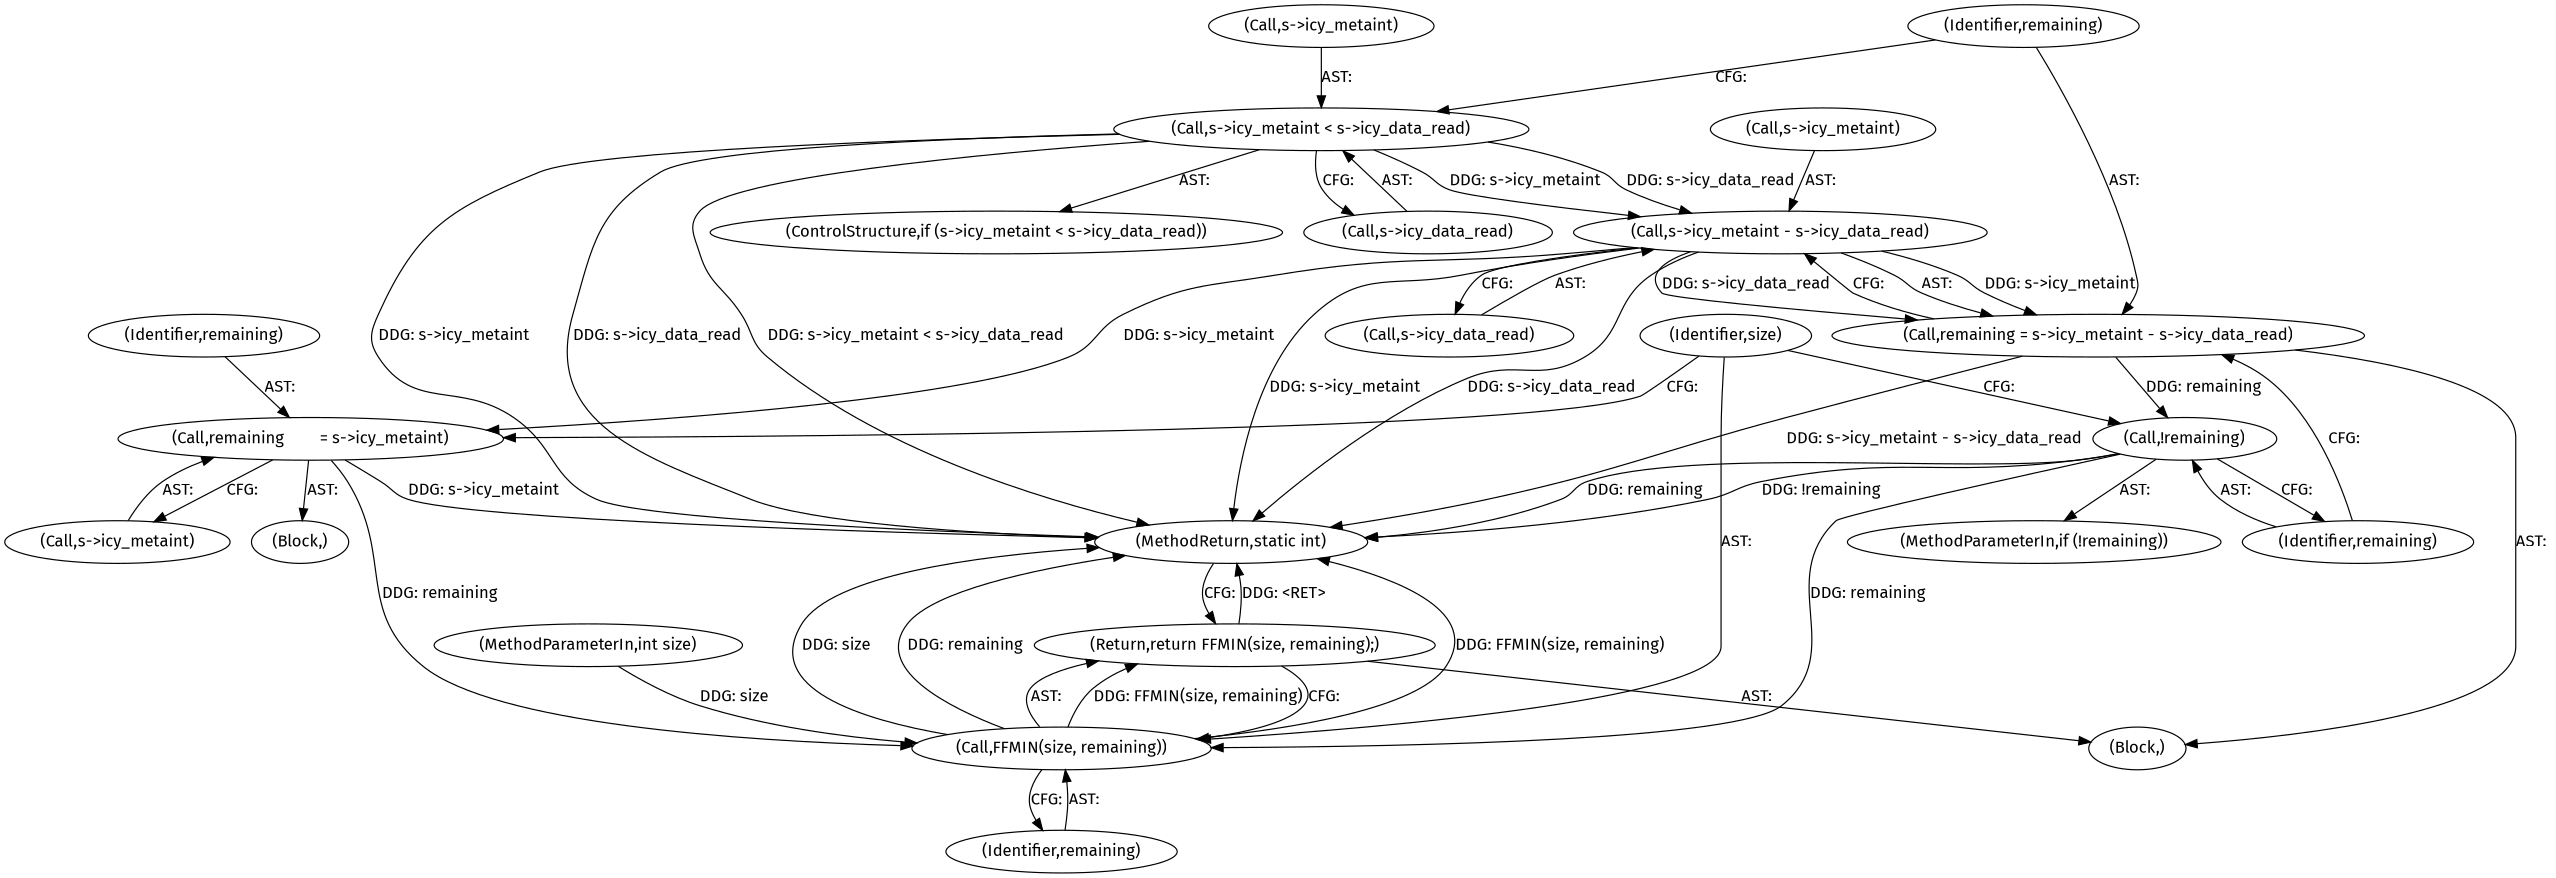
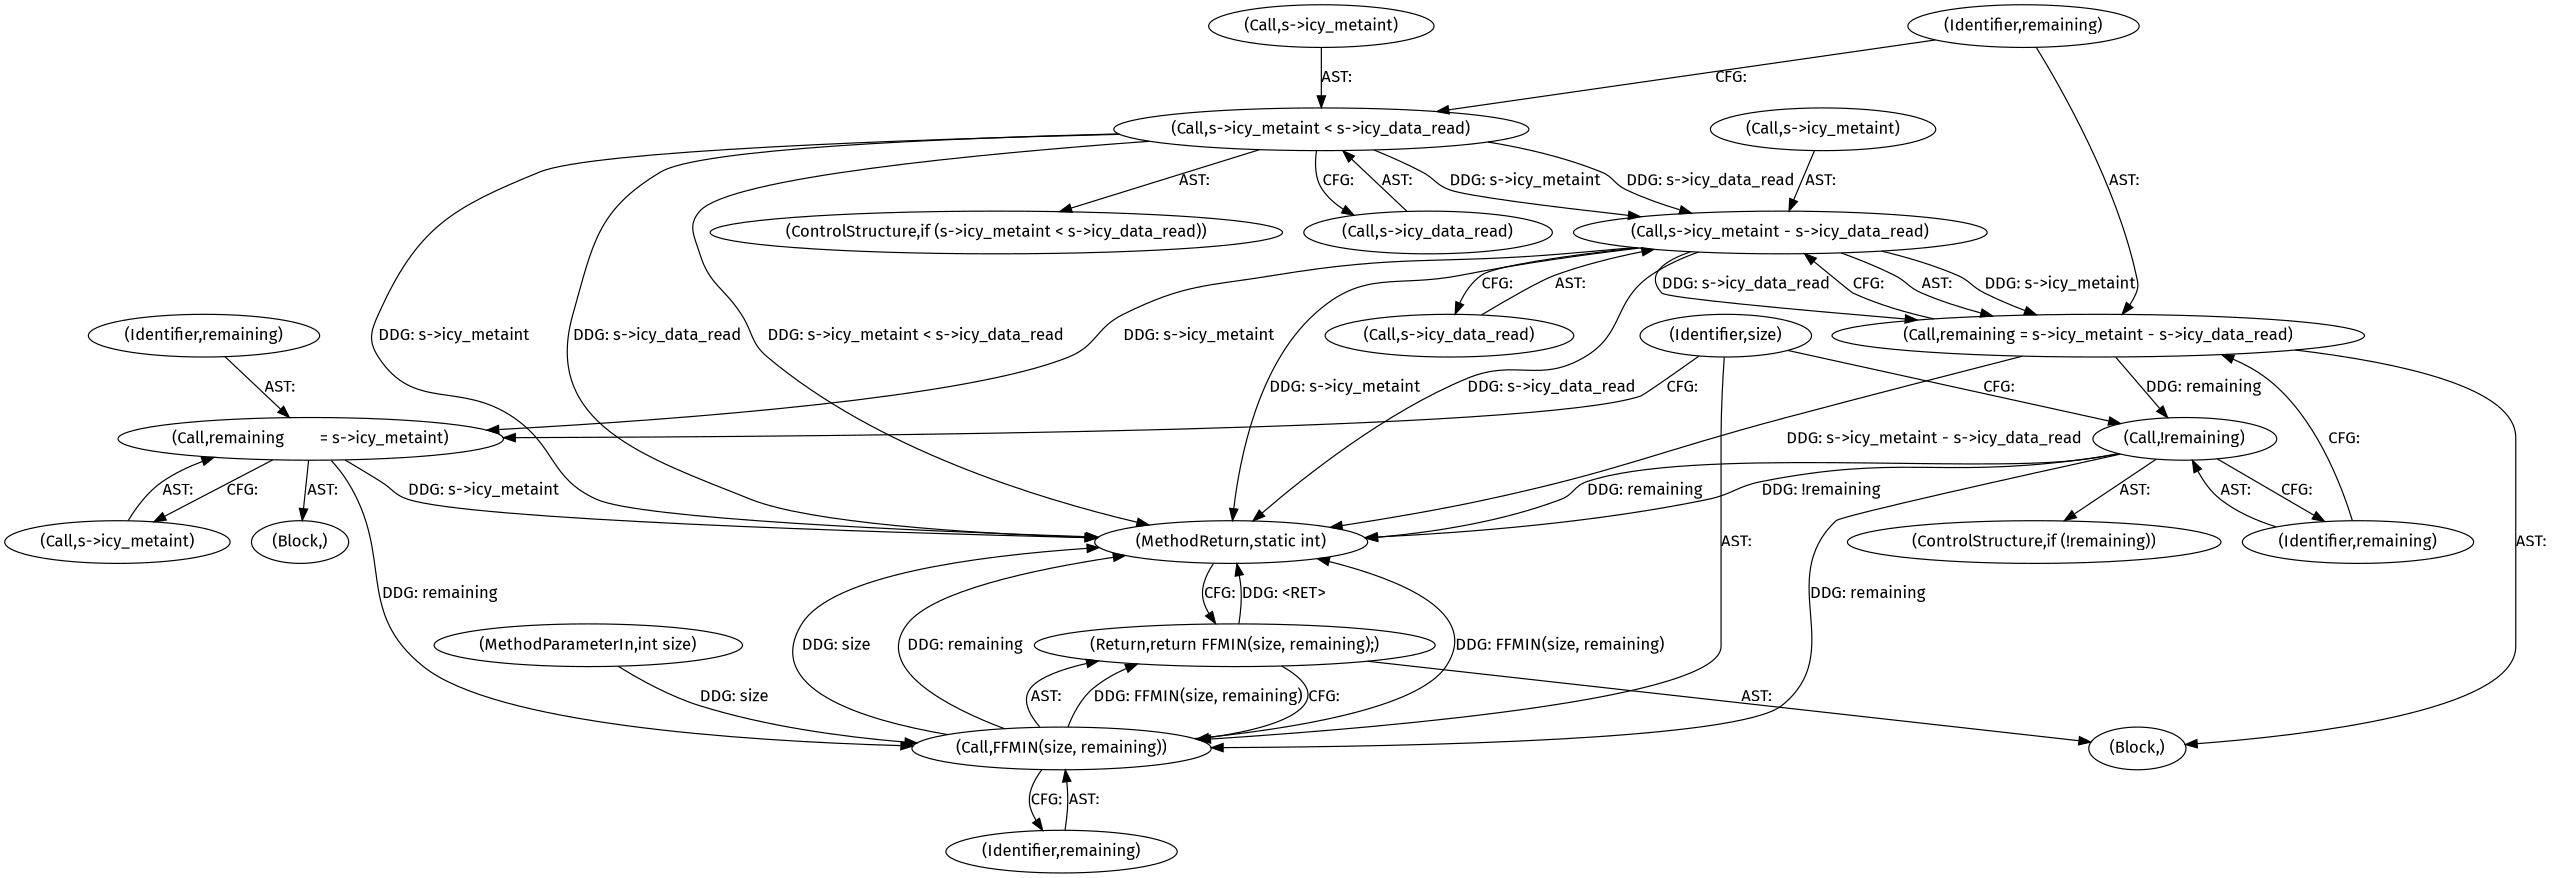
(2034, 542) -> (2034, 542)
